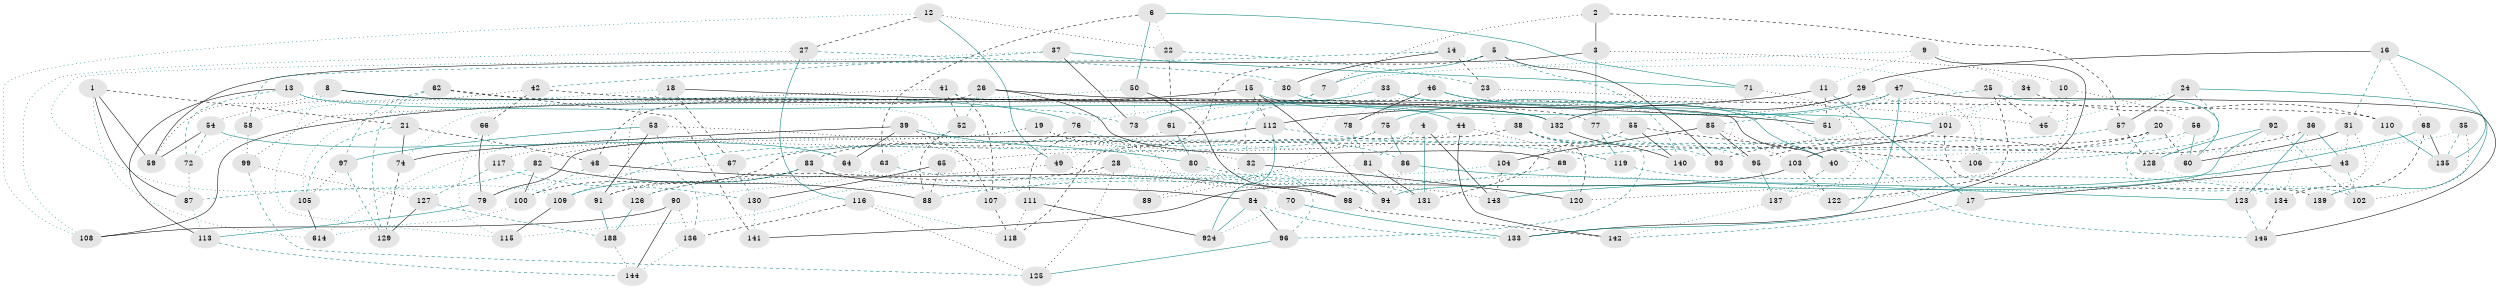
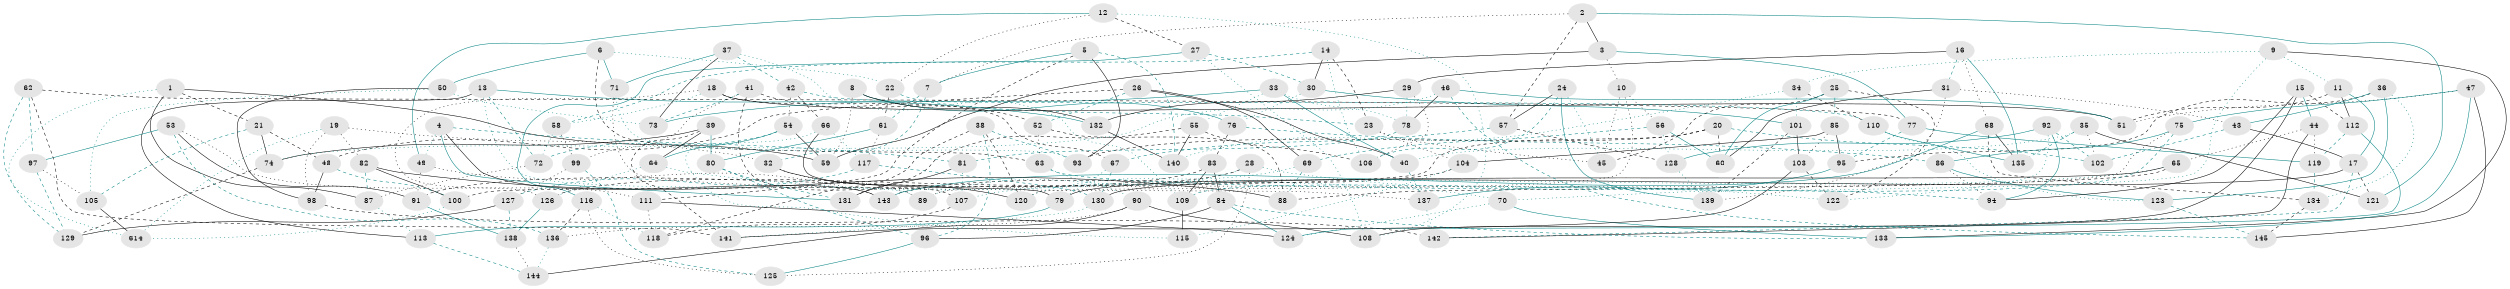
(1463, 101) -> (1333, 103)
(1605, 107) -> (1407, 110)
(1004, 136) -> (1707, 182)
(911, 150) -> (1039, 145)
(971, 165) -> (632, 165)
(685, 182) -> (1198, 182)
none -> (2373, 201)
(324, 219) -> none
(610, 239) -> (511, 239)
(1209, 239) -> (1288, 239)
